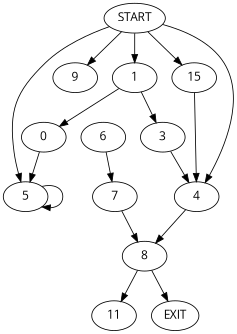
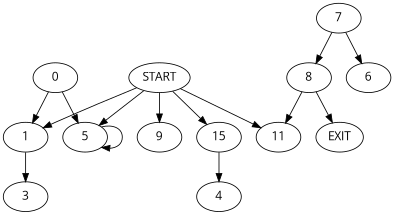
(232, 84) -> (217, 106)
(93, 105) -> (42, 104)
(108, 163) -> (352, 44)
(178, 163) -> none
(174, 223) -> none
